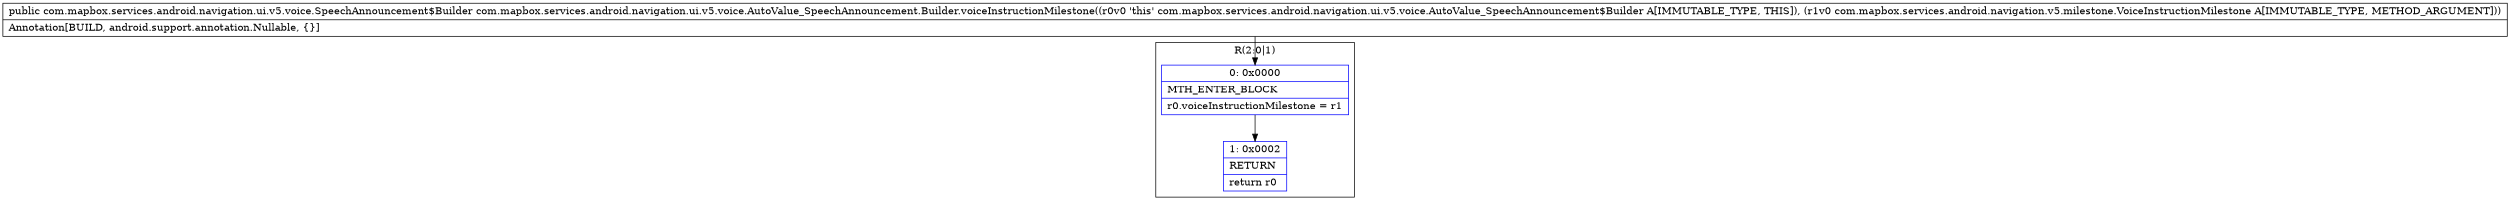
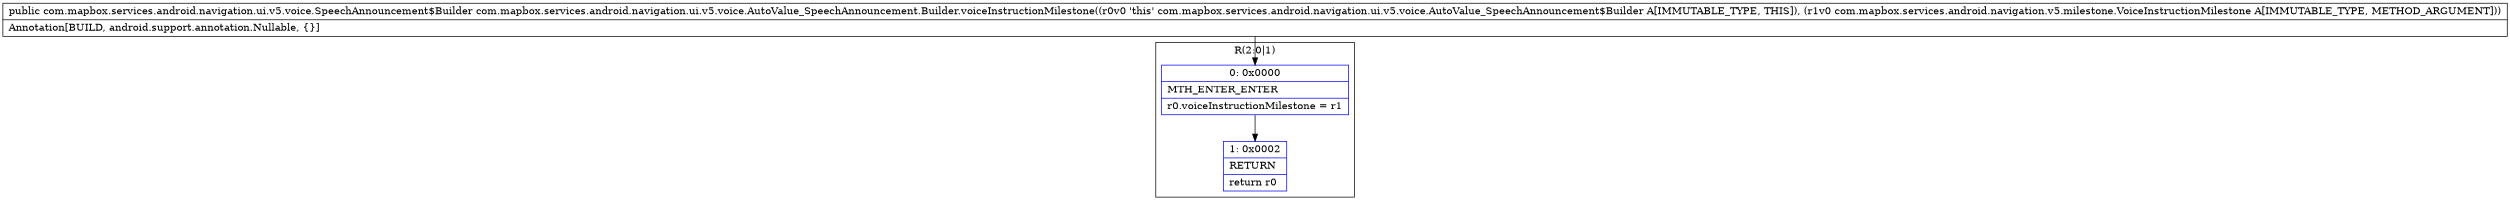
(1223, 90) -> (1223, 90)
